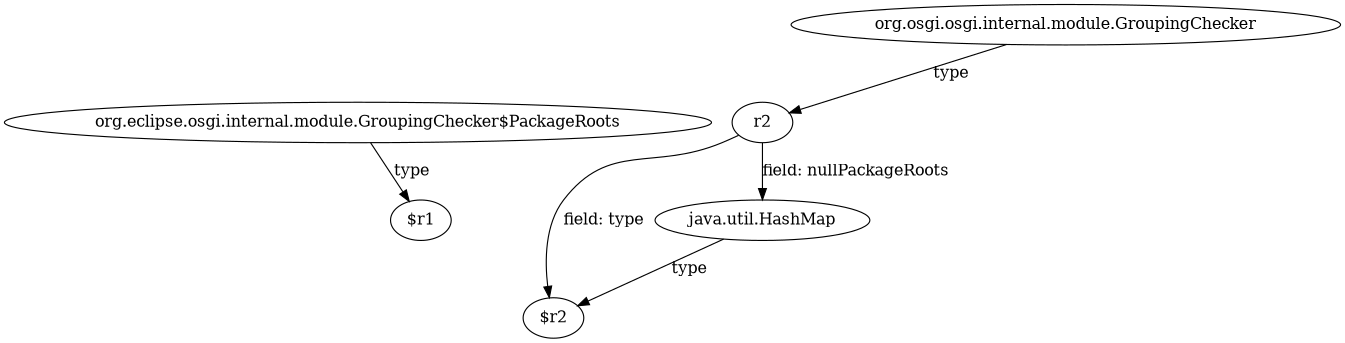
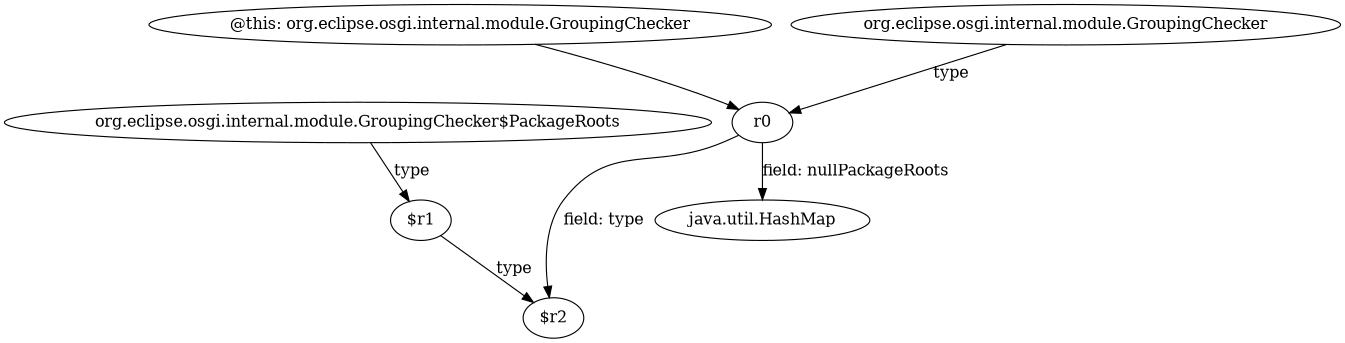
none -> (460, 25)
(1066, 25) -> (1066, 25)
(762, 122) -> (762, 122)
(656, 270) -> (483, 266)
